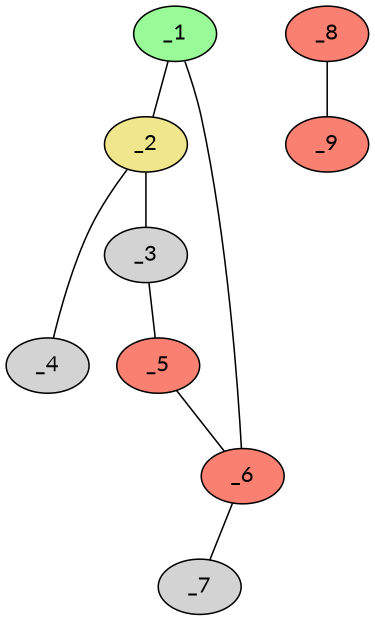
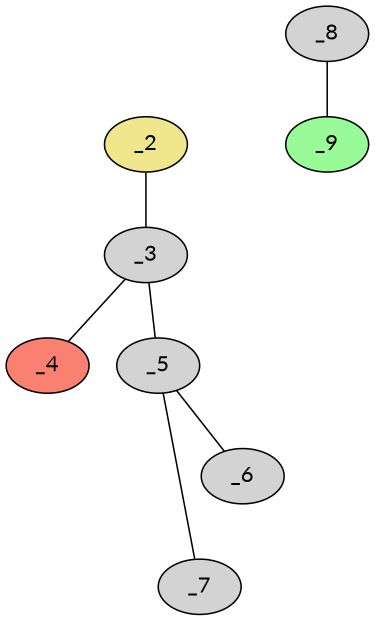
(175, 34) -> none
(327, 34) -> (327, 34)
(327, 144) -> (327, 144)
(81, 250) -> (97, 310)
(48, 366) -> (48, 366)
(158, 366) -> (158, 366)
(243, 476) -> (243, 476)
(221, 532) -> (179, 476)
